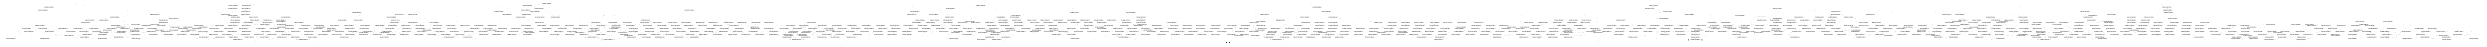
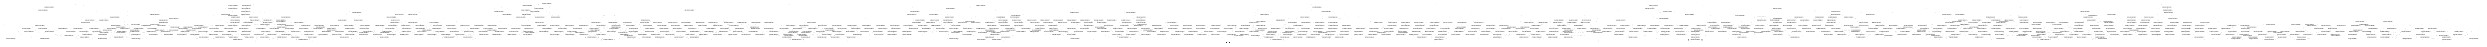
none -> (1292, 23)
